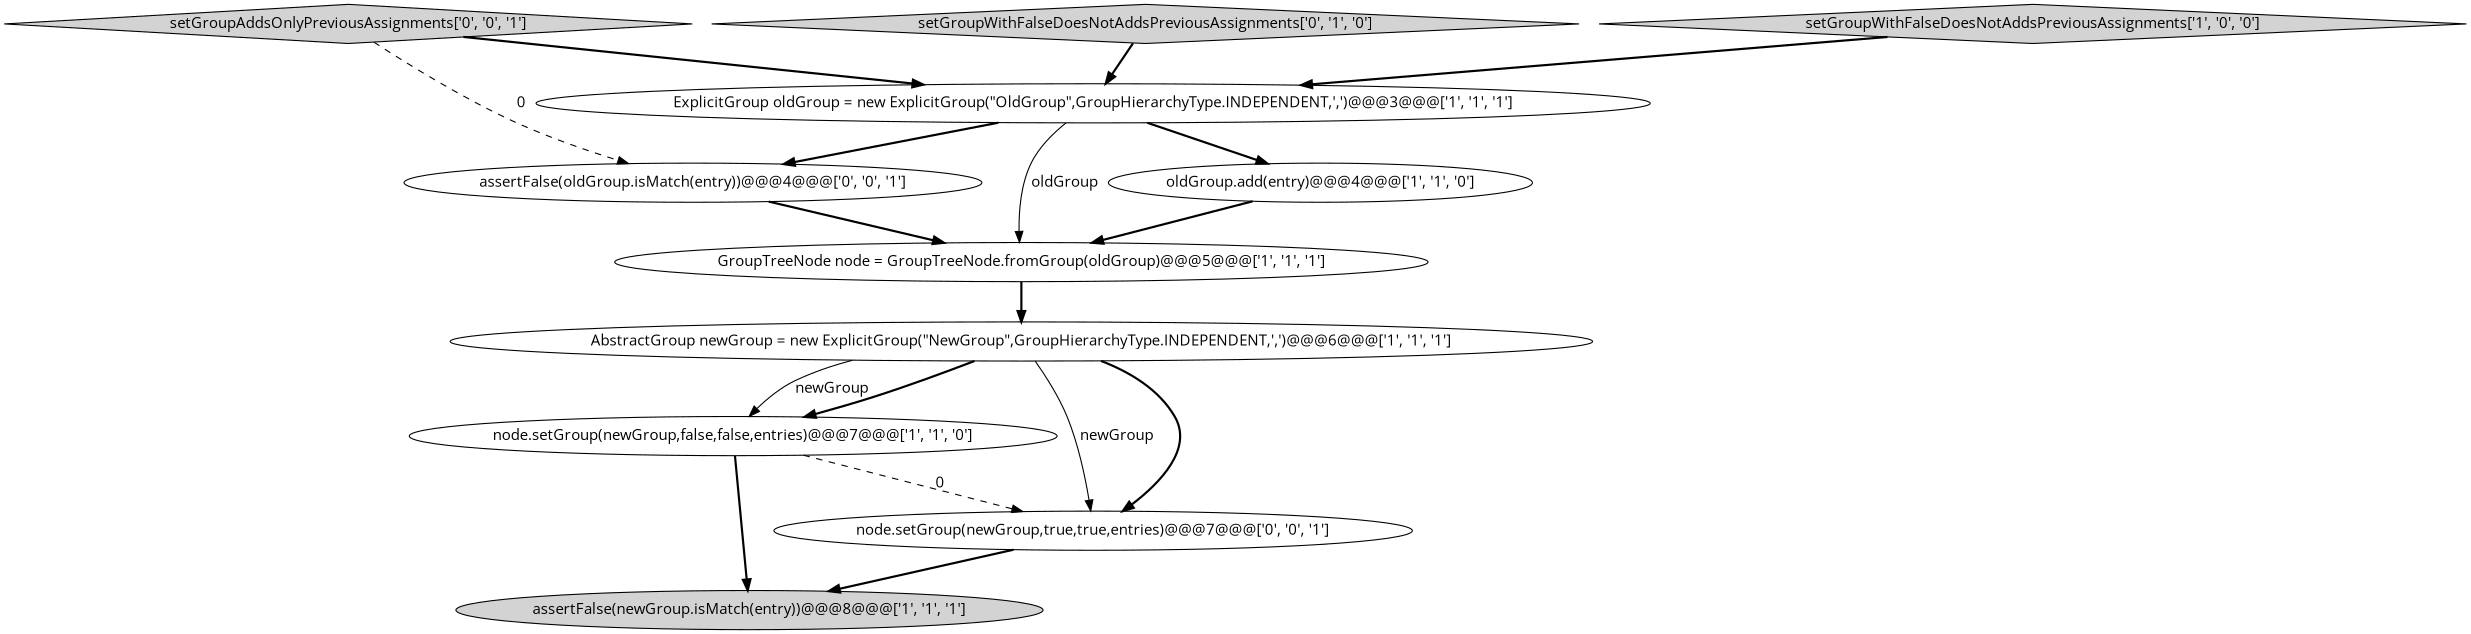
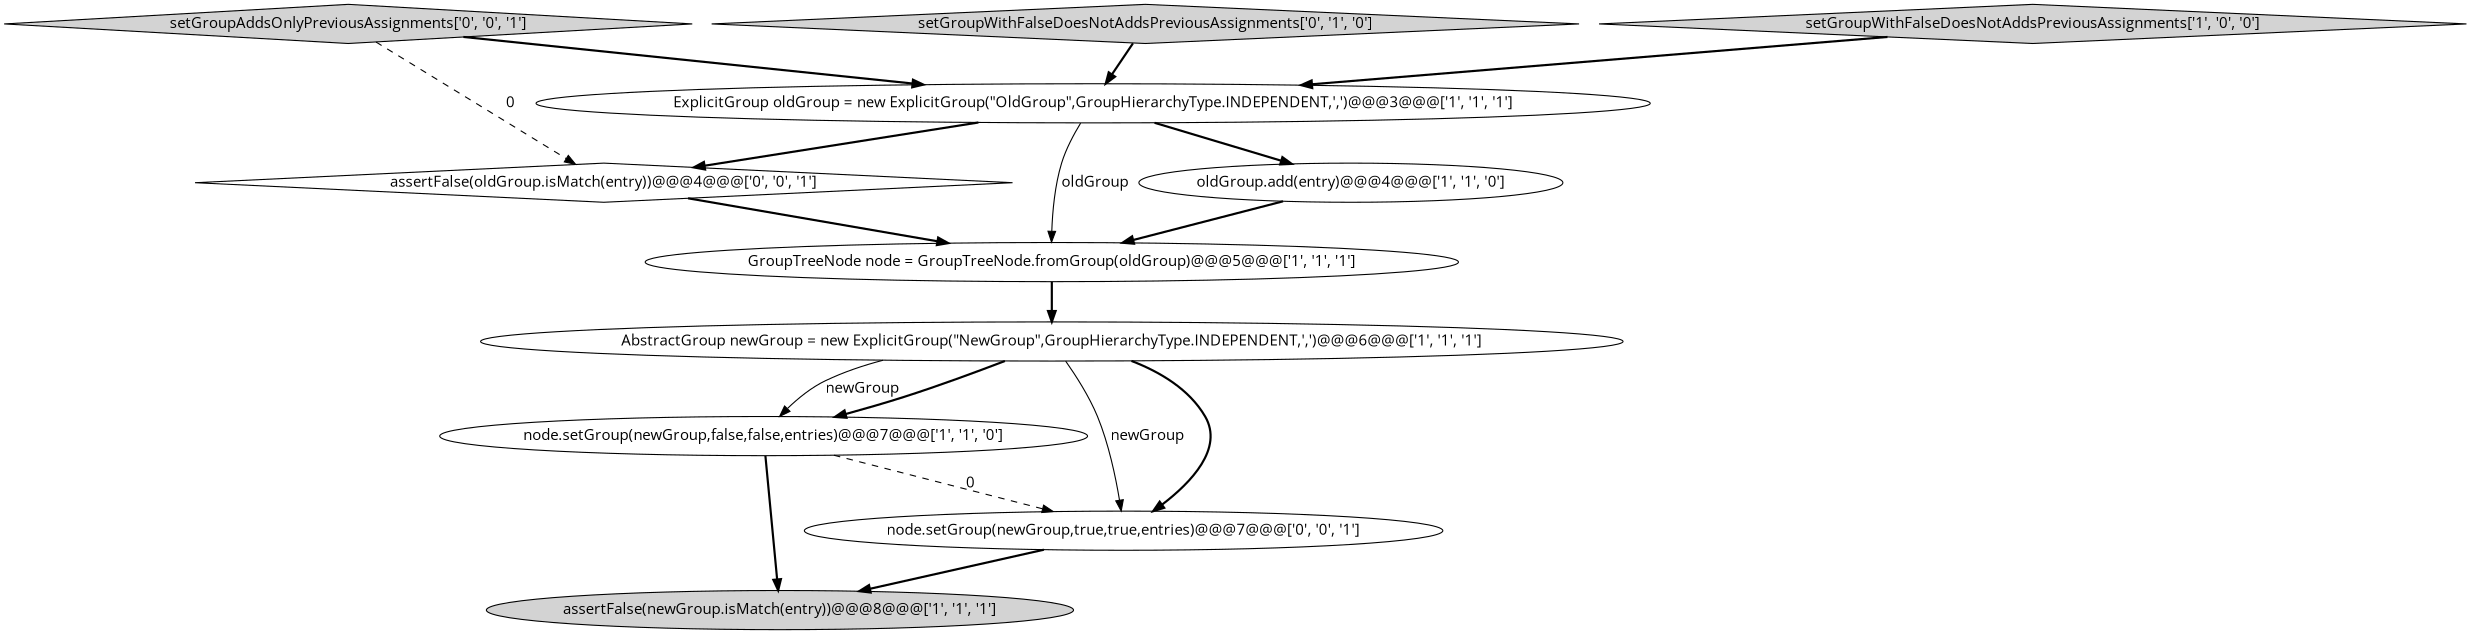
(693, 183) -> (604, 183)
